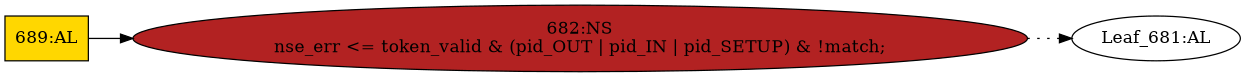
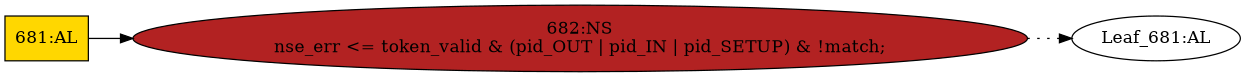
(47, 38) -> (47, 38)
